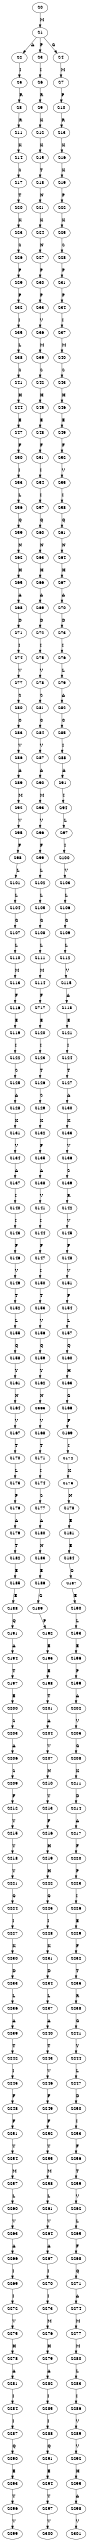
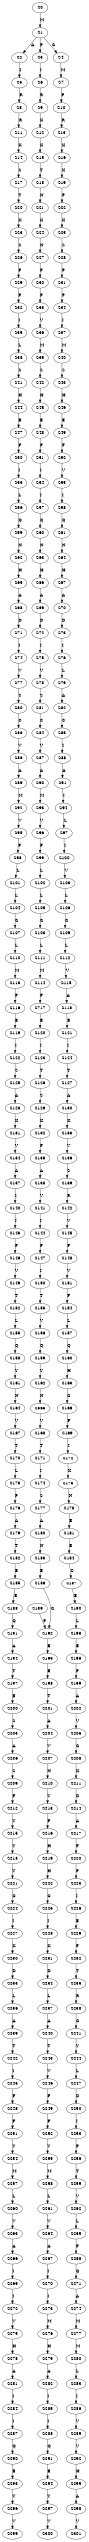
(39, 1595) -> (50, 1606)
